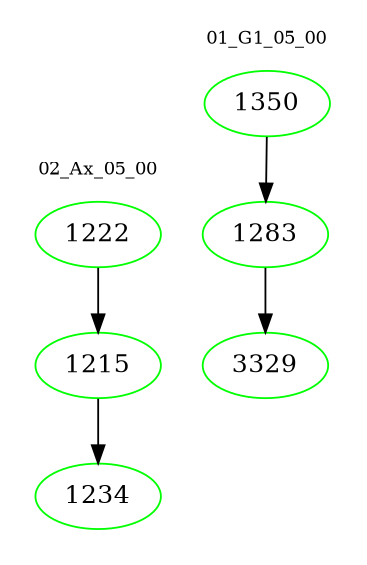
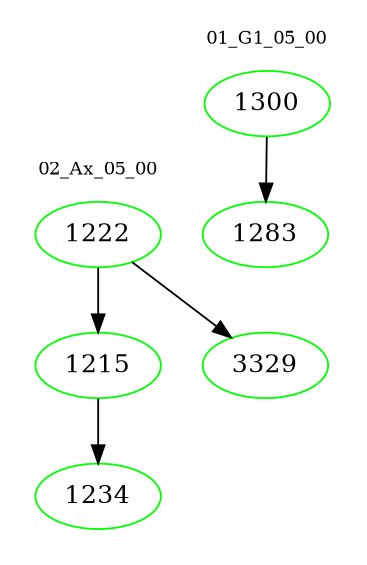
(267, 104) -> (267, 104)
(265, 291) -> (163, 286)
